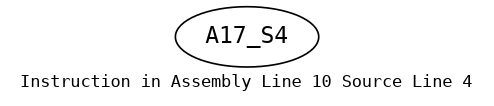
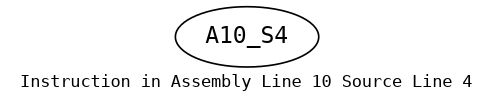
(247, 37) -> (247, 37)
